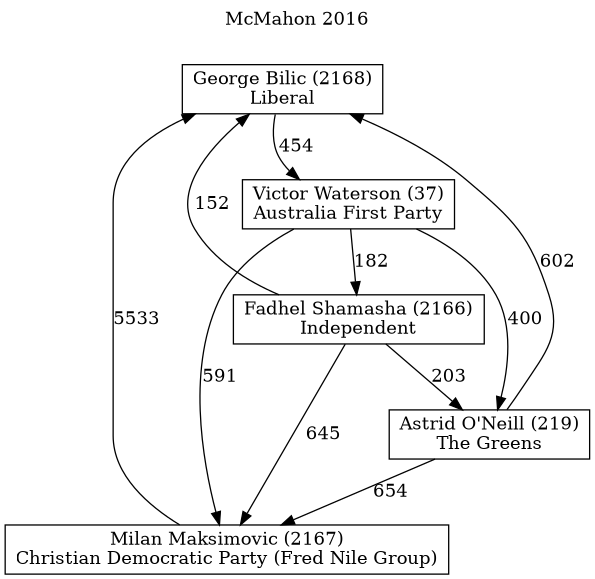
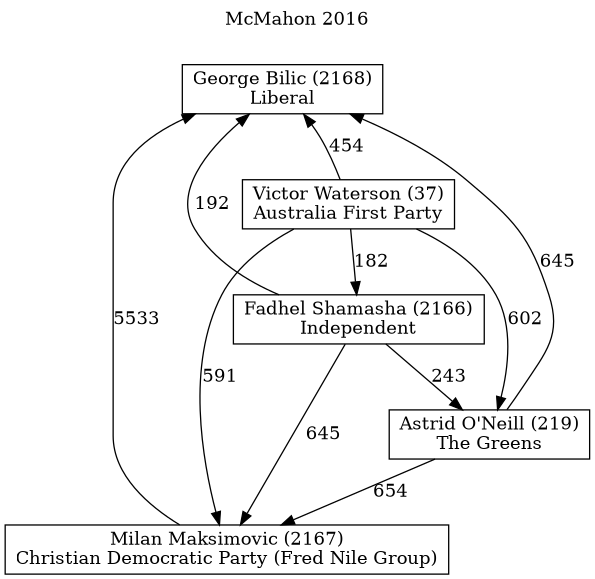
(275, 145) -> (328, 151)
(213, 204) -> (213, 204)
(558, 262) -> (558, 262)
(526, 319) -> (526, 319)
(449, 377) -> (449, 377)
